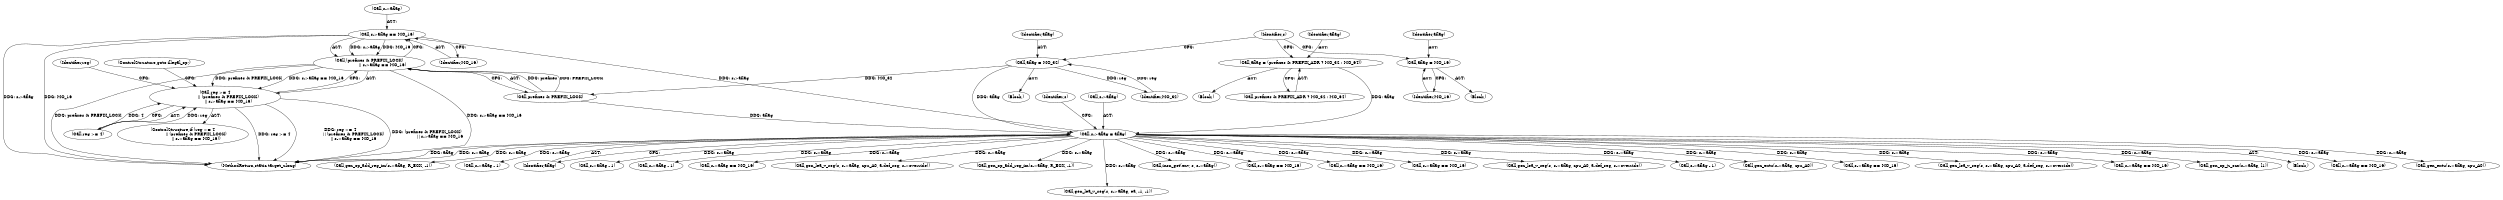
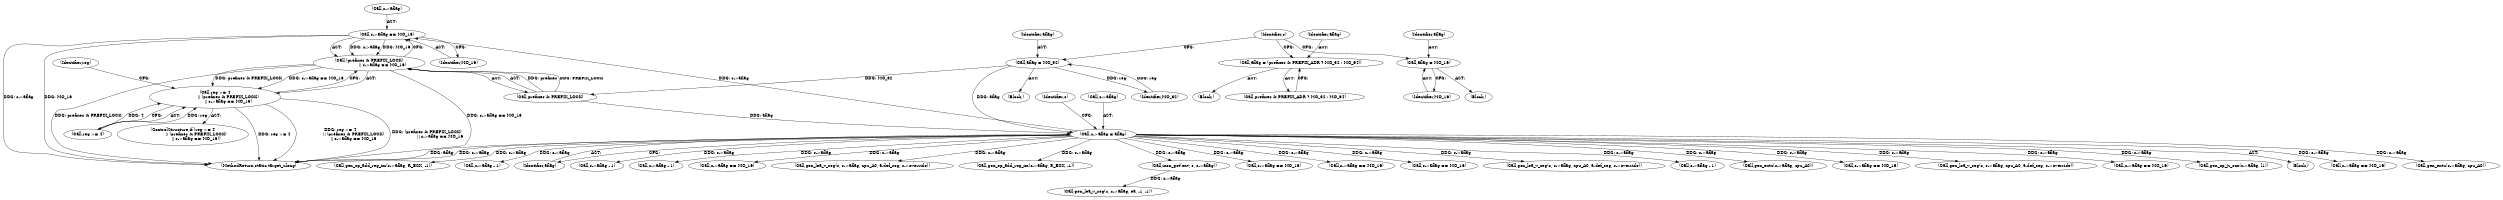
(154, 63) -> none
(497, 78) -> (497, 78)
(1291, 78) -> (1291, 78)
(1304, 78) -> (1304, 78)
(1284, 125) -> none
(1105, 162) -> (1148, 178)
